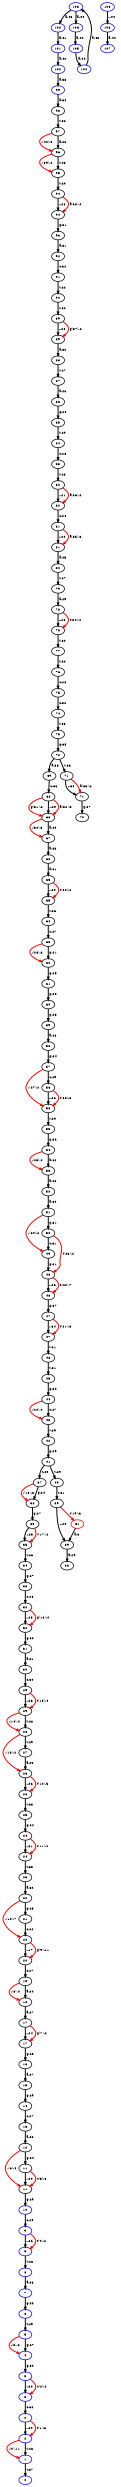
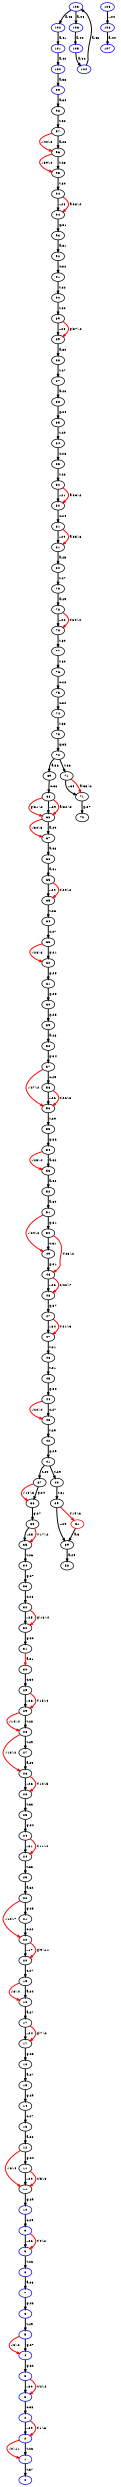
(25, 1658) -> (25, 1658)
